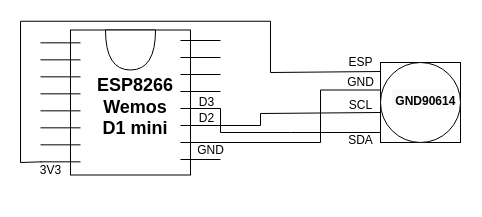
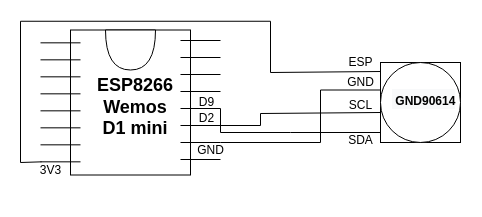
(207, 103) -> (207, 103)
